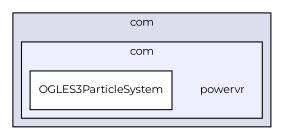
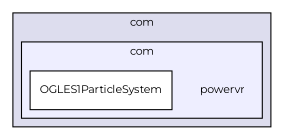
(101, 90) -> (101, 90)
